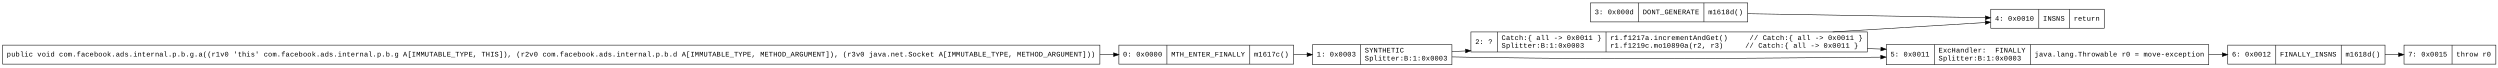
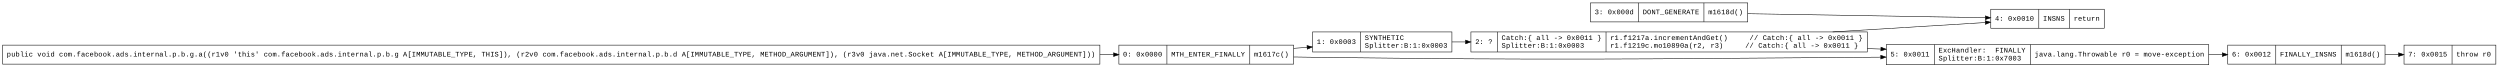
(1980, 58) -> (1980, 58)
(1666, 59) -> (1587, 59)
